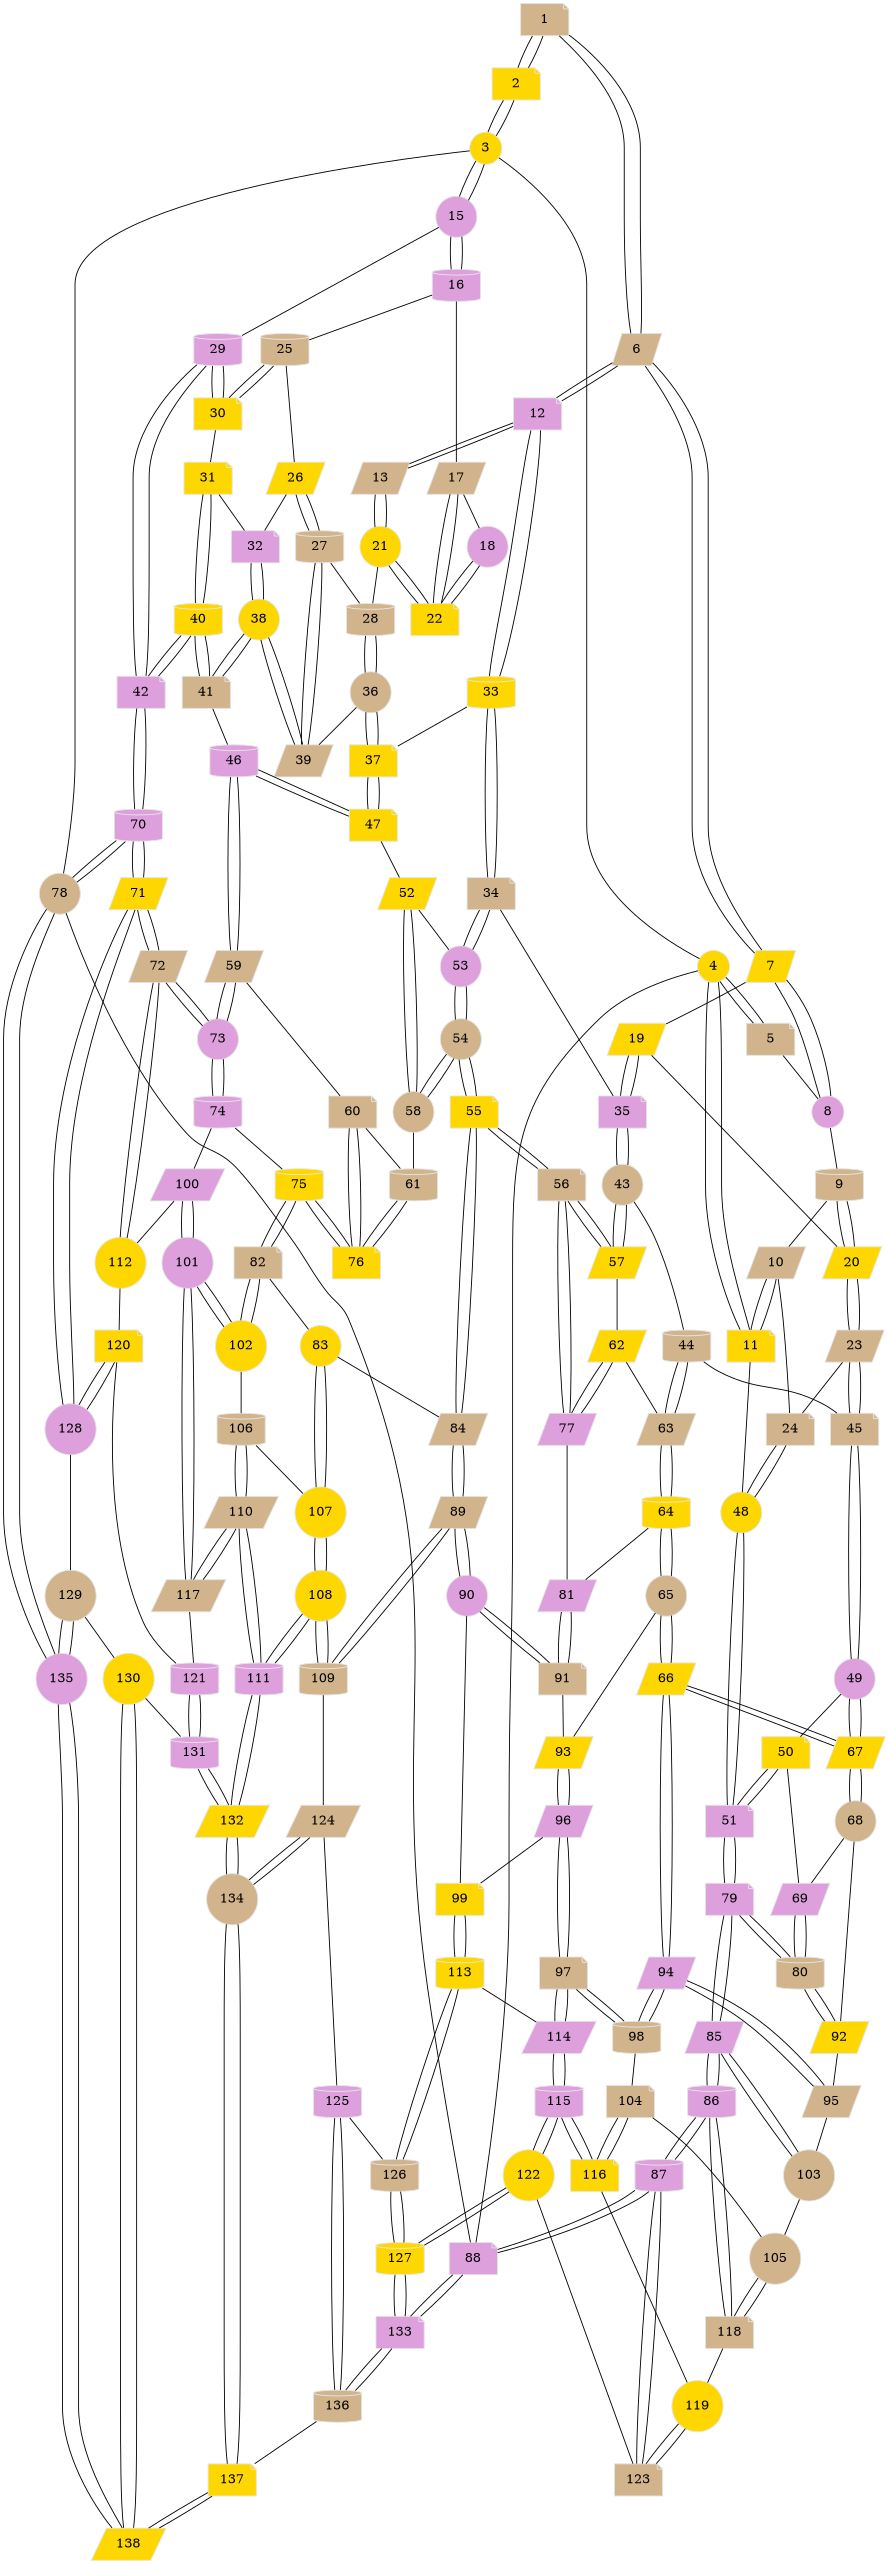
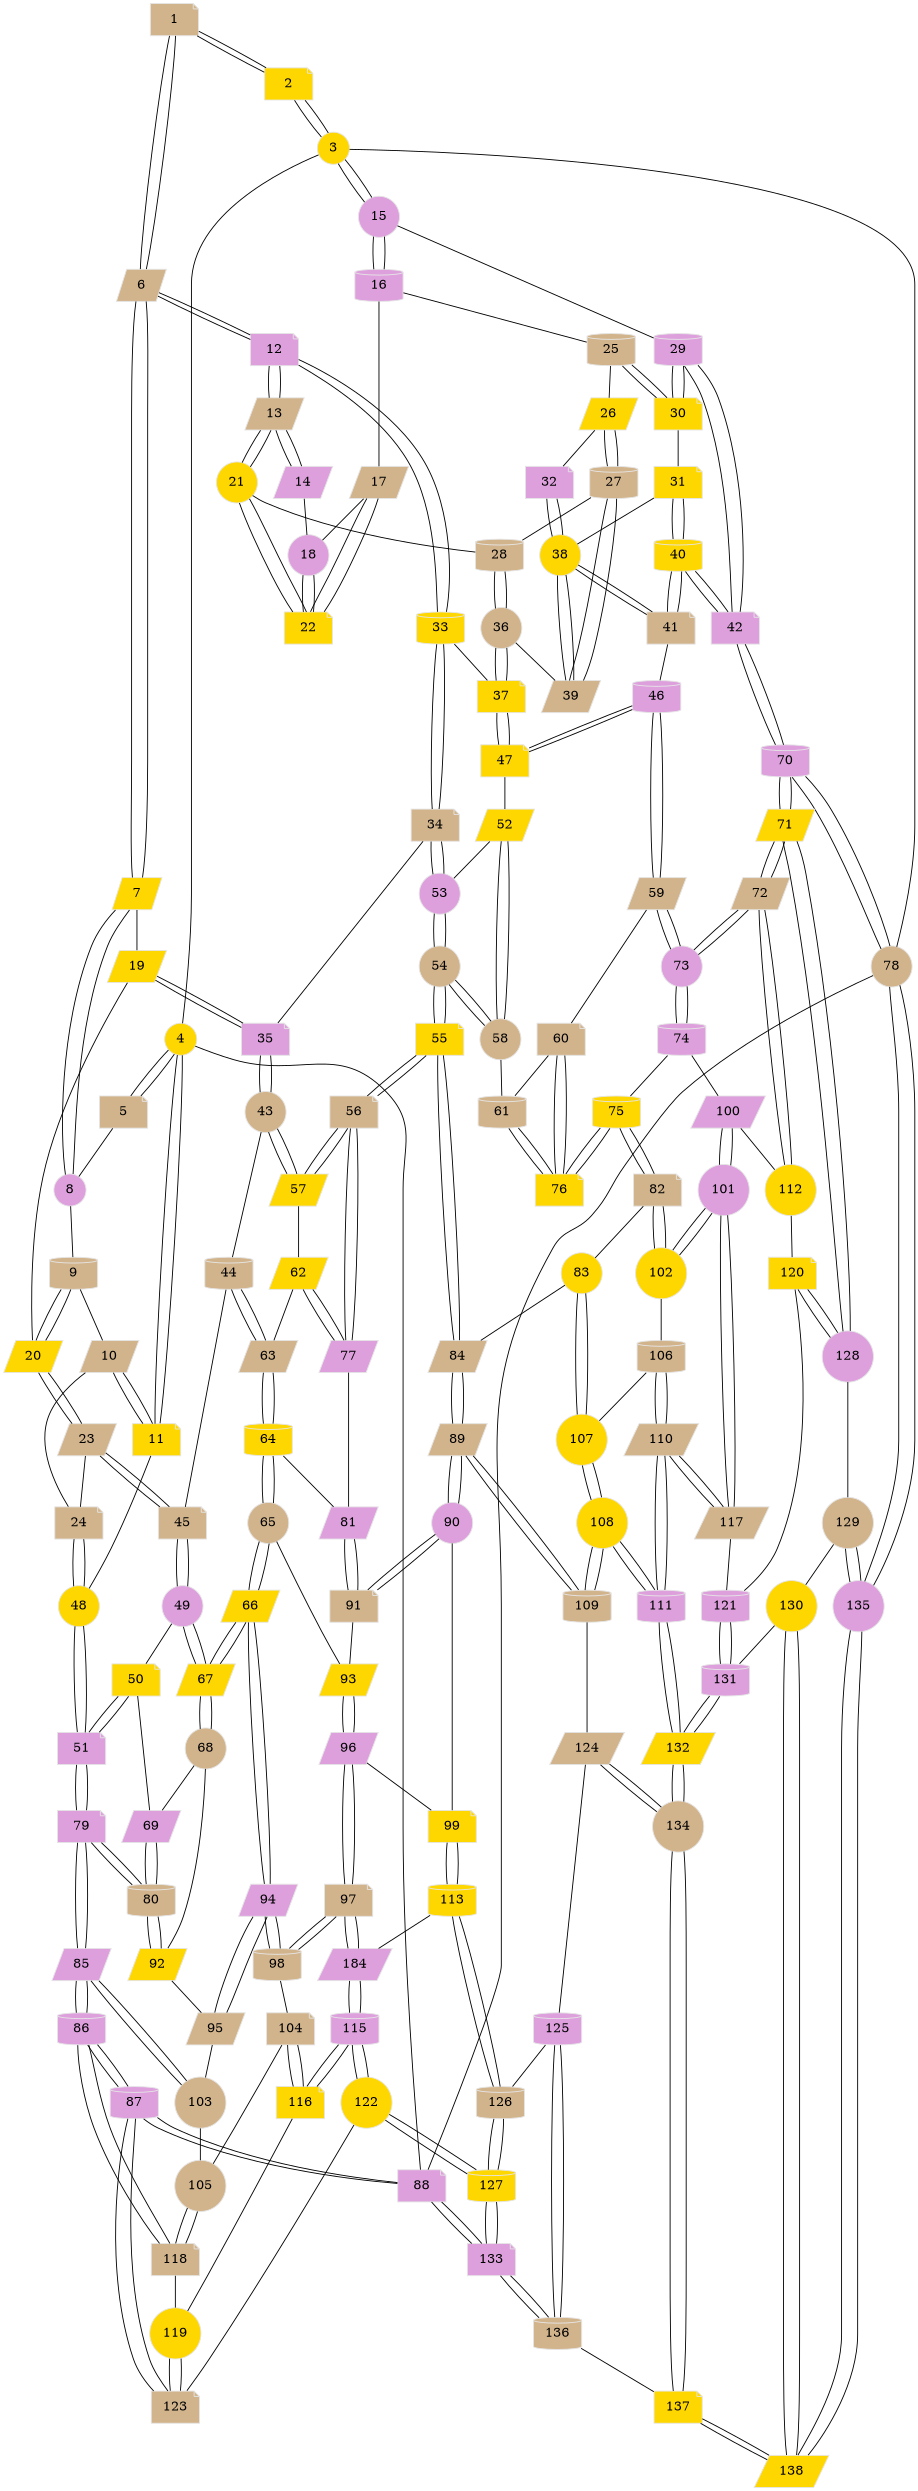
none -> (303, 482)
(232, 513) -> (621, 518)
(559, 2037) -> (355, 1965)
